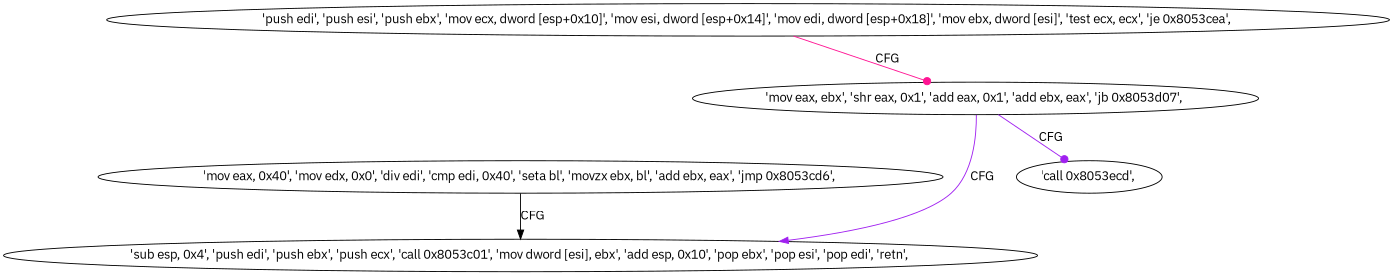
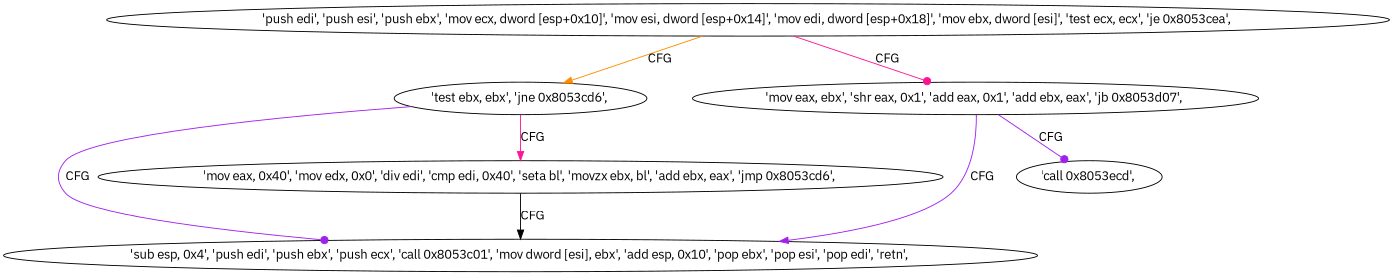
none -> (521, 98)
